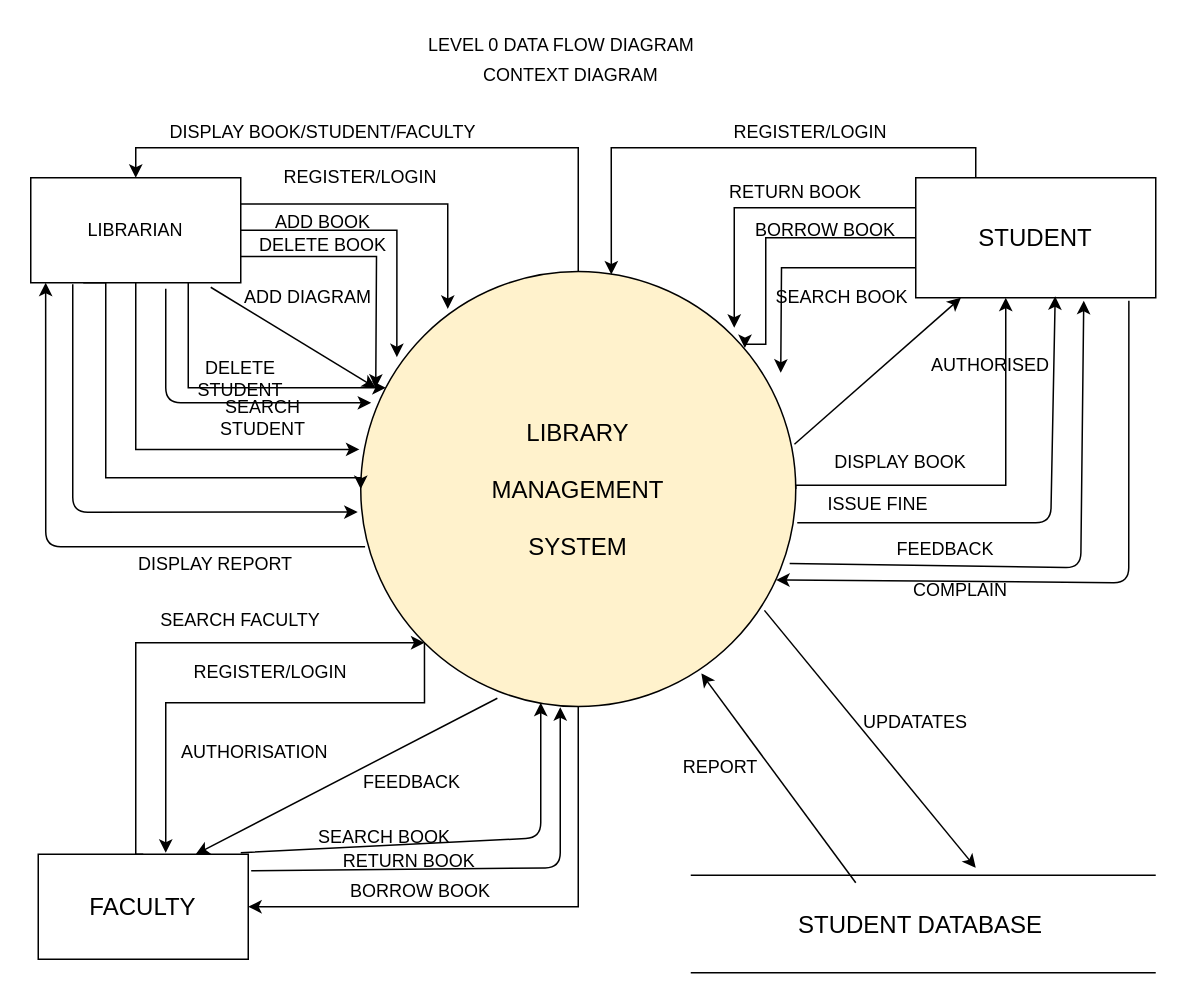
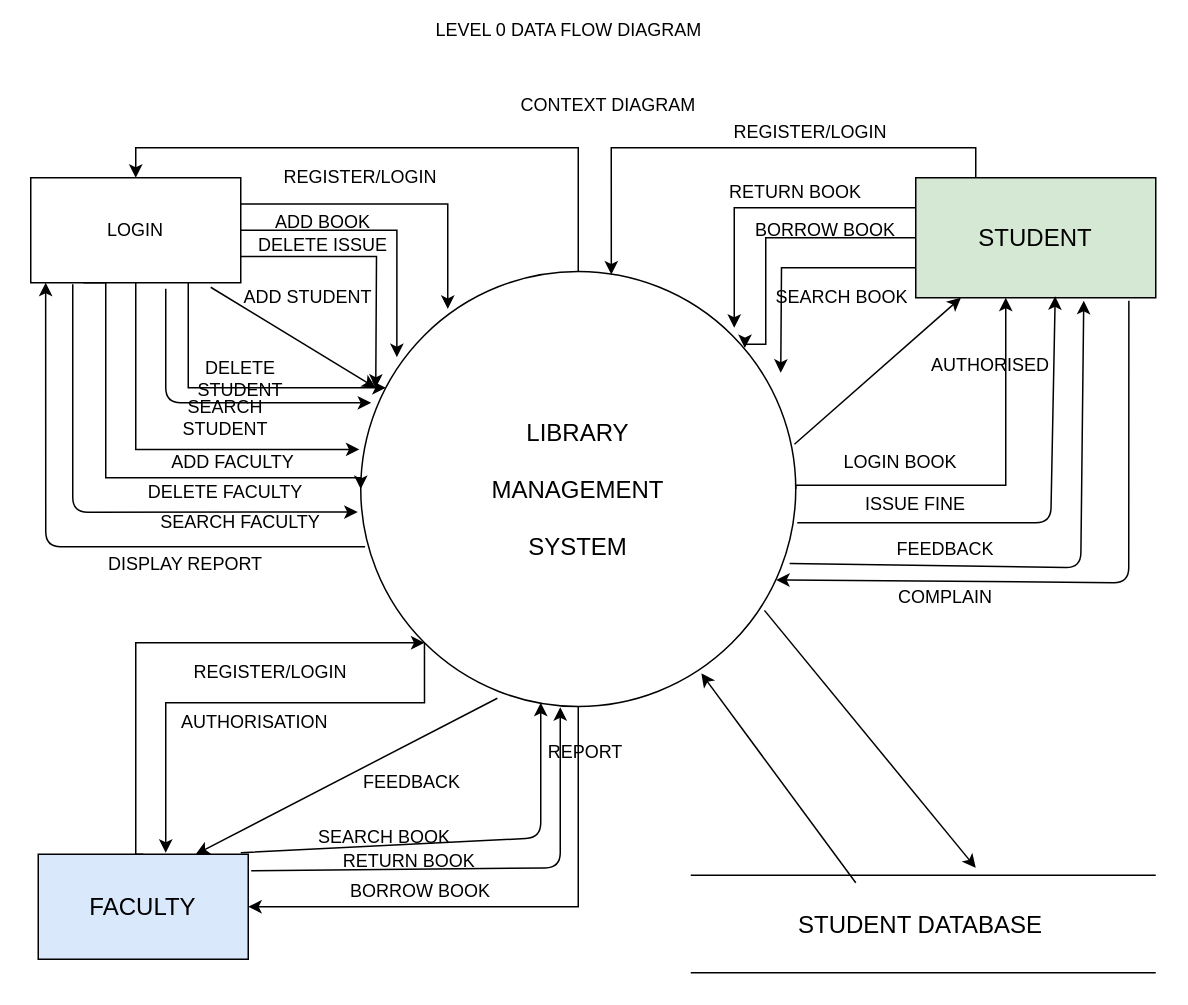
(563, 46) -> (571, 31)
(578, 76) -> (616, 106)
(323, 133) -> none
(136, 230) -> (136, 230)
(1036, 238) -> (1036, 238)
(323, 245) -> (323, 245)
(308, 298) -> (308, 298)
(263, 418) -> (226, 418)
none -> (233, 463)
(901, 463) -> (901, 463)
(578, 489) -> (578, 489)
none -> (226, 493)
(878, 504) -> (916, 504)
(226, 564) -> (196, 564)
(961, 590) -> (946, 598)
(241, 620) -> (241, 523)
(916, 722) -> none
(255, 752) -> (255, 722)
(721, 767) -> (586, 752)
(143, 907) -> (143, 907)
